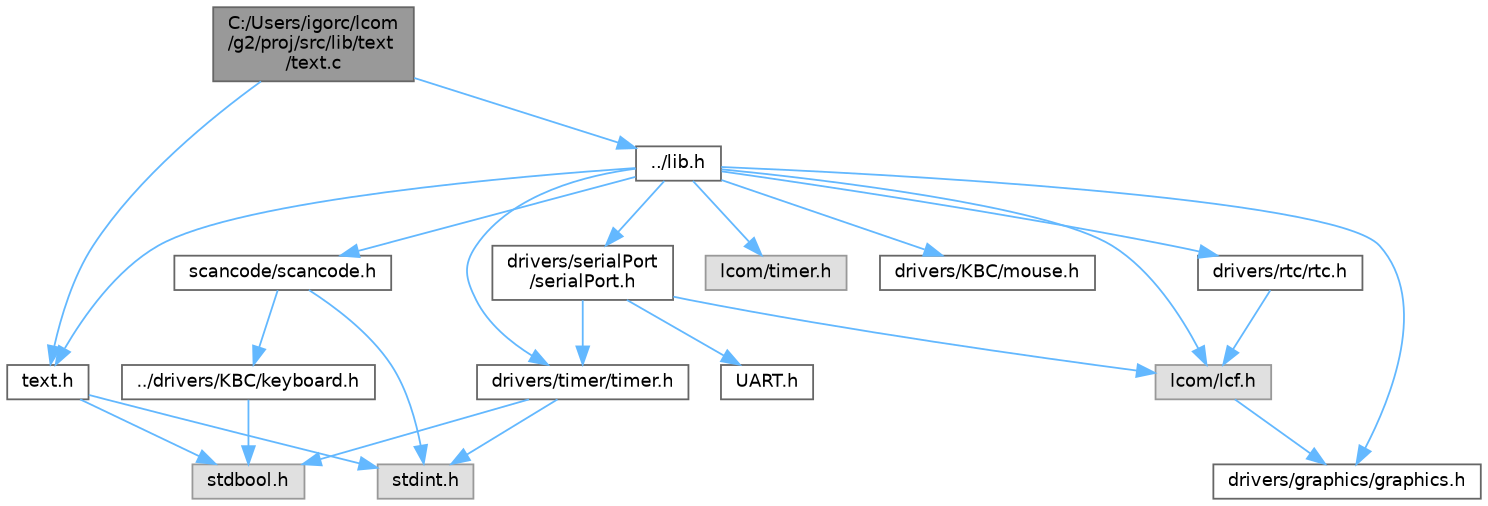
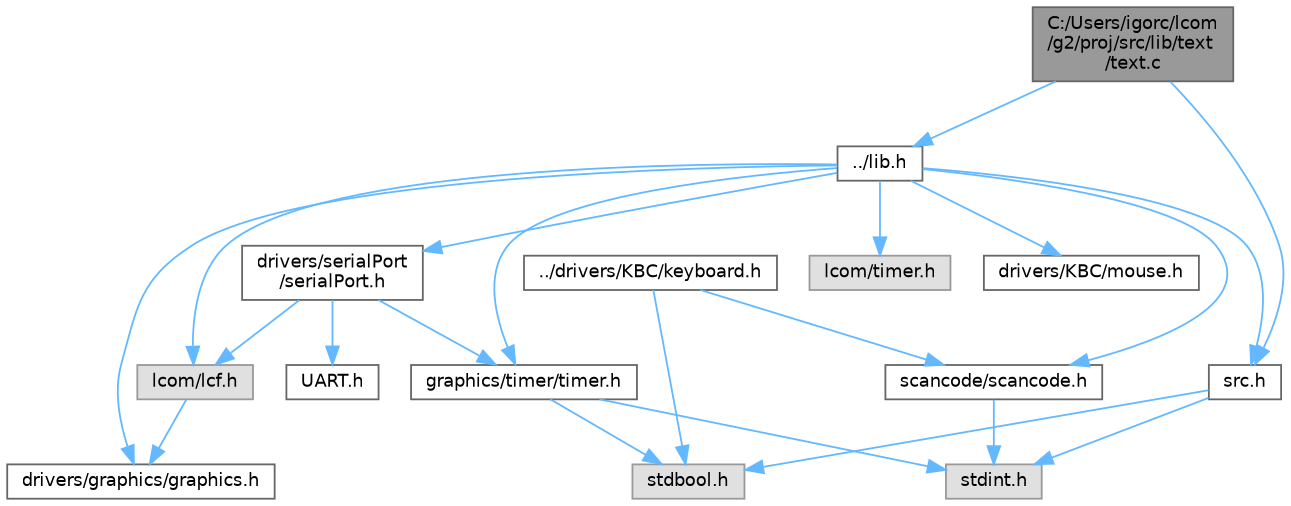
(1280, 273) -> none
(268, 319) -> (813, 325)
(48, 382) -> (1245, 382)
(583, 382) -> (524, 382)
